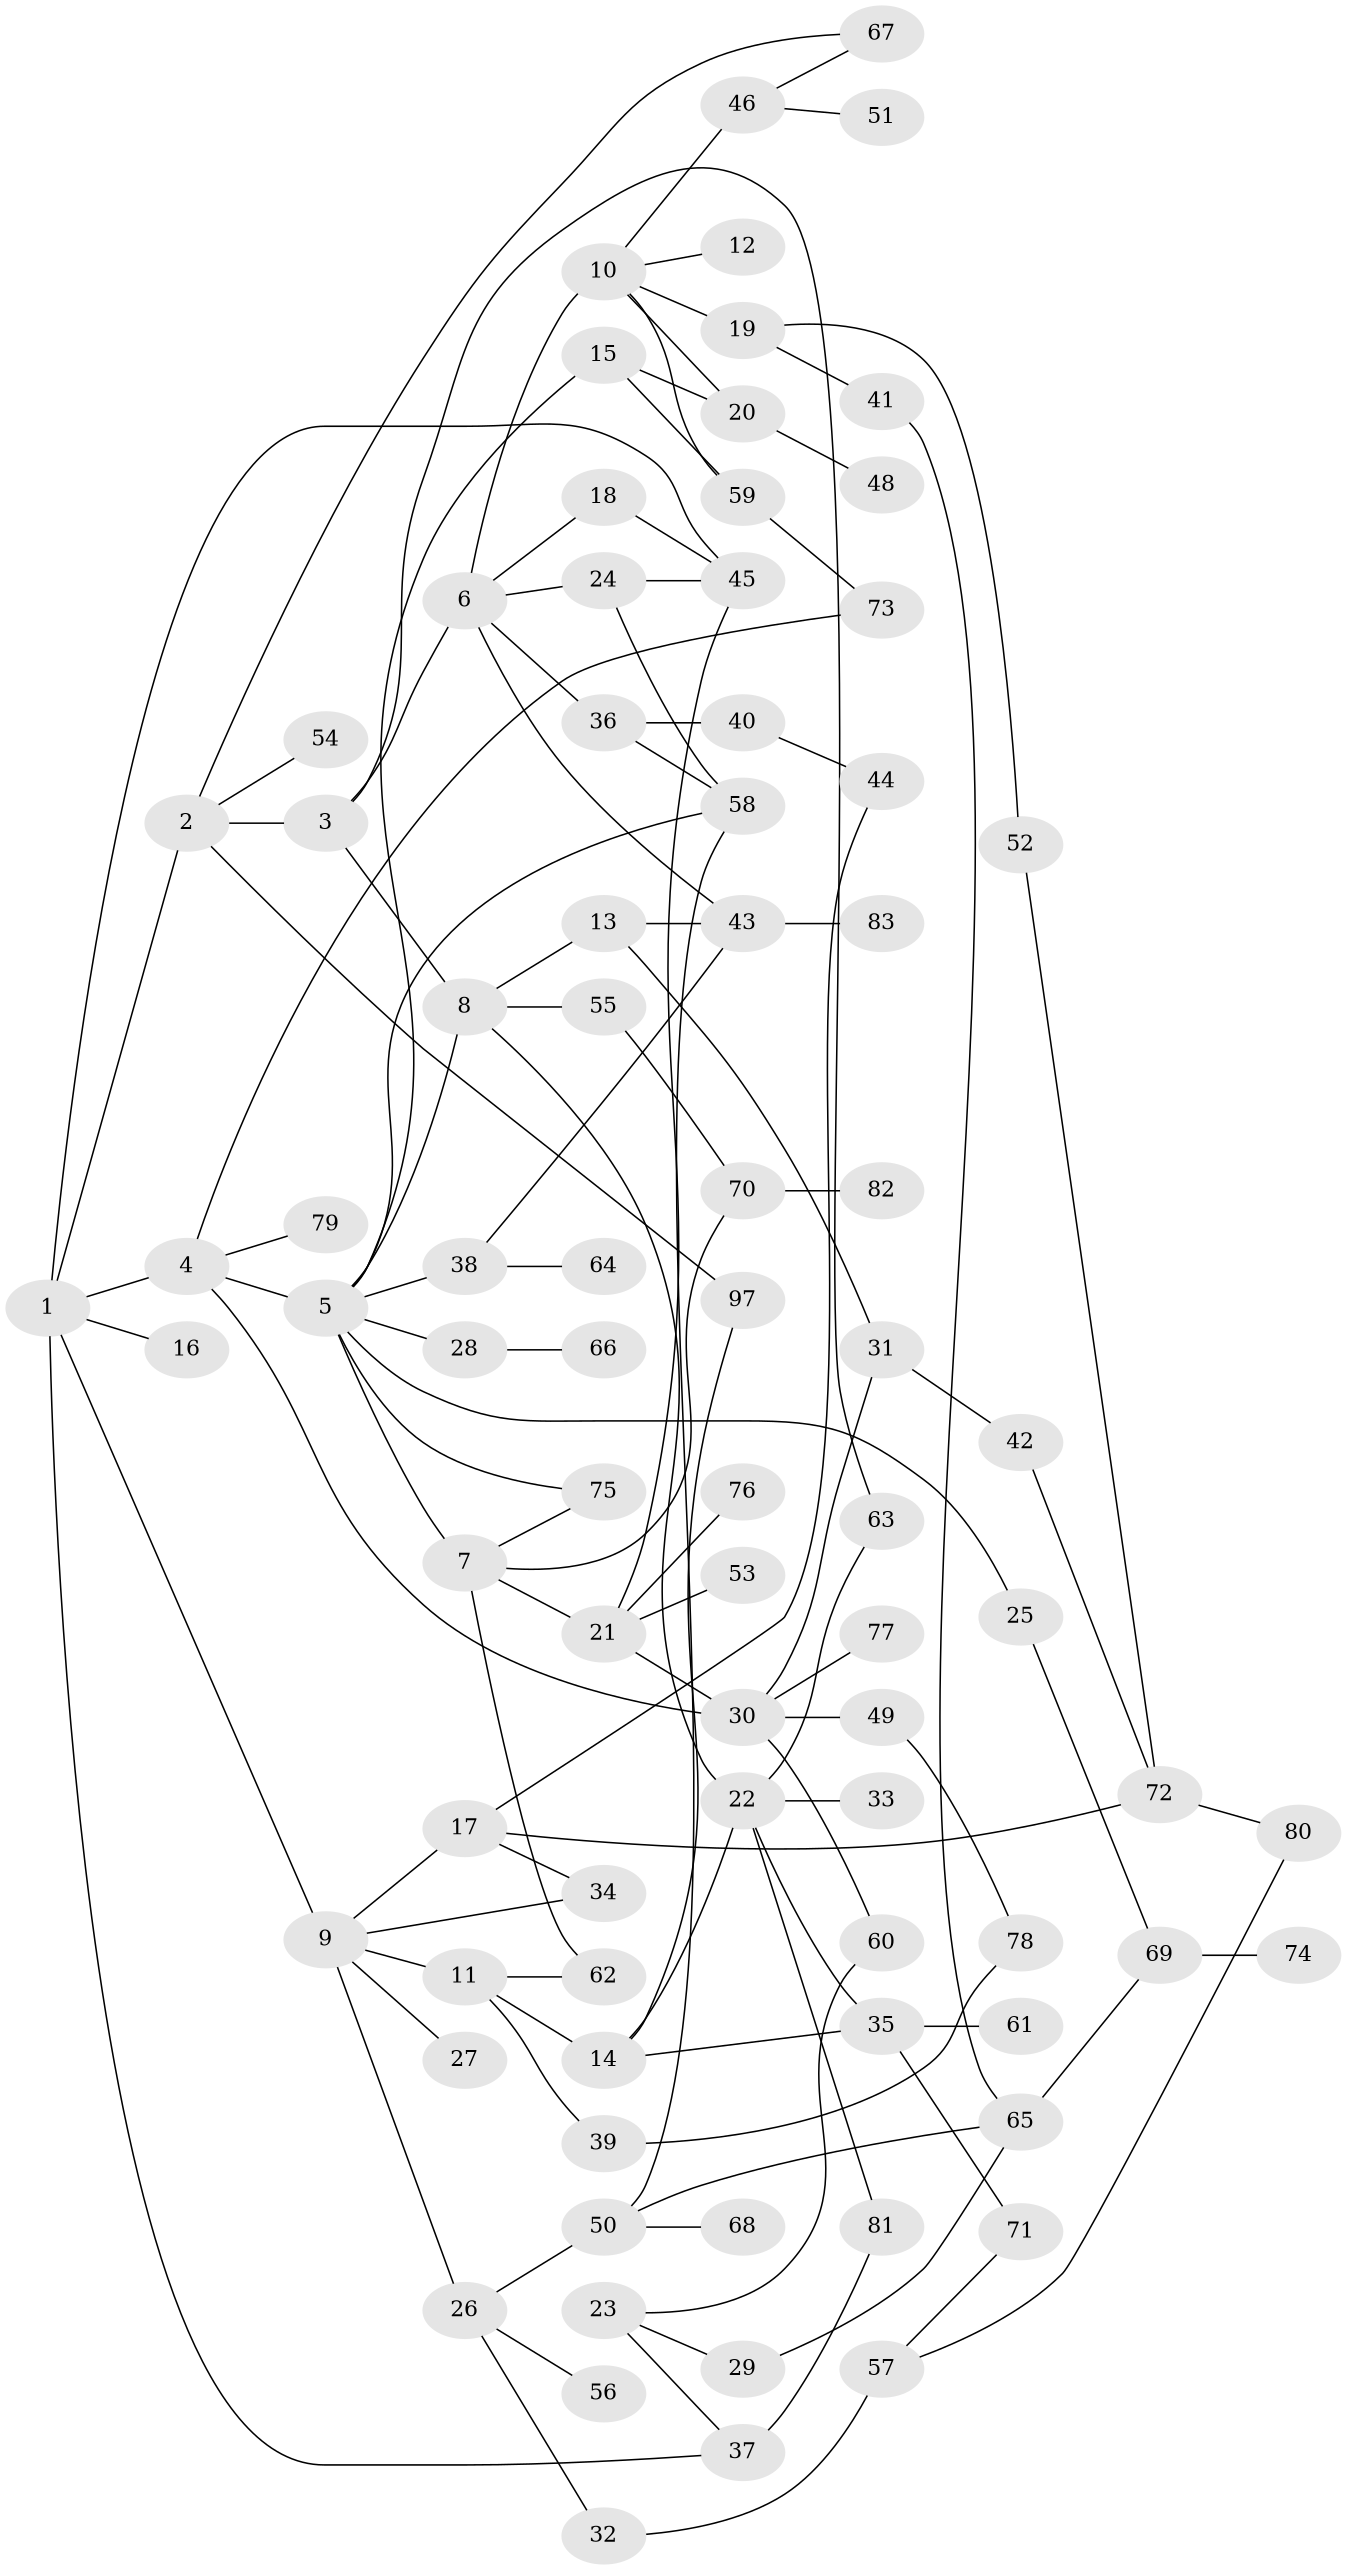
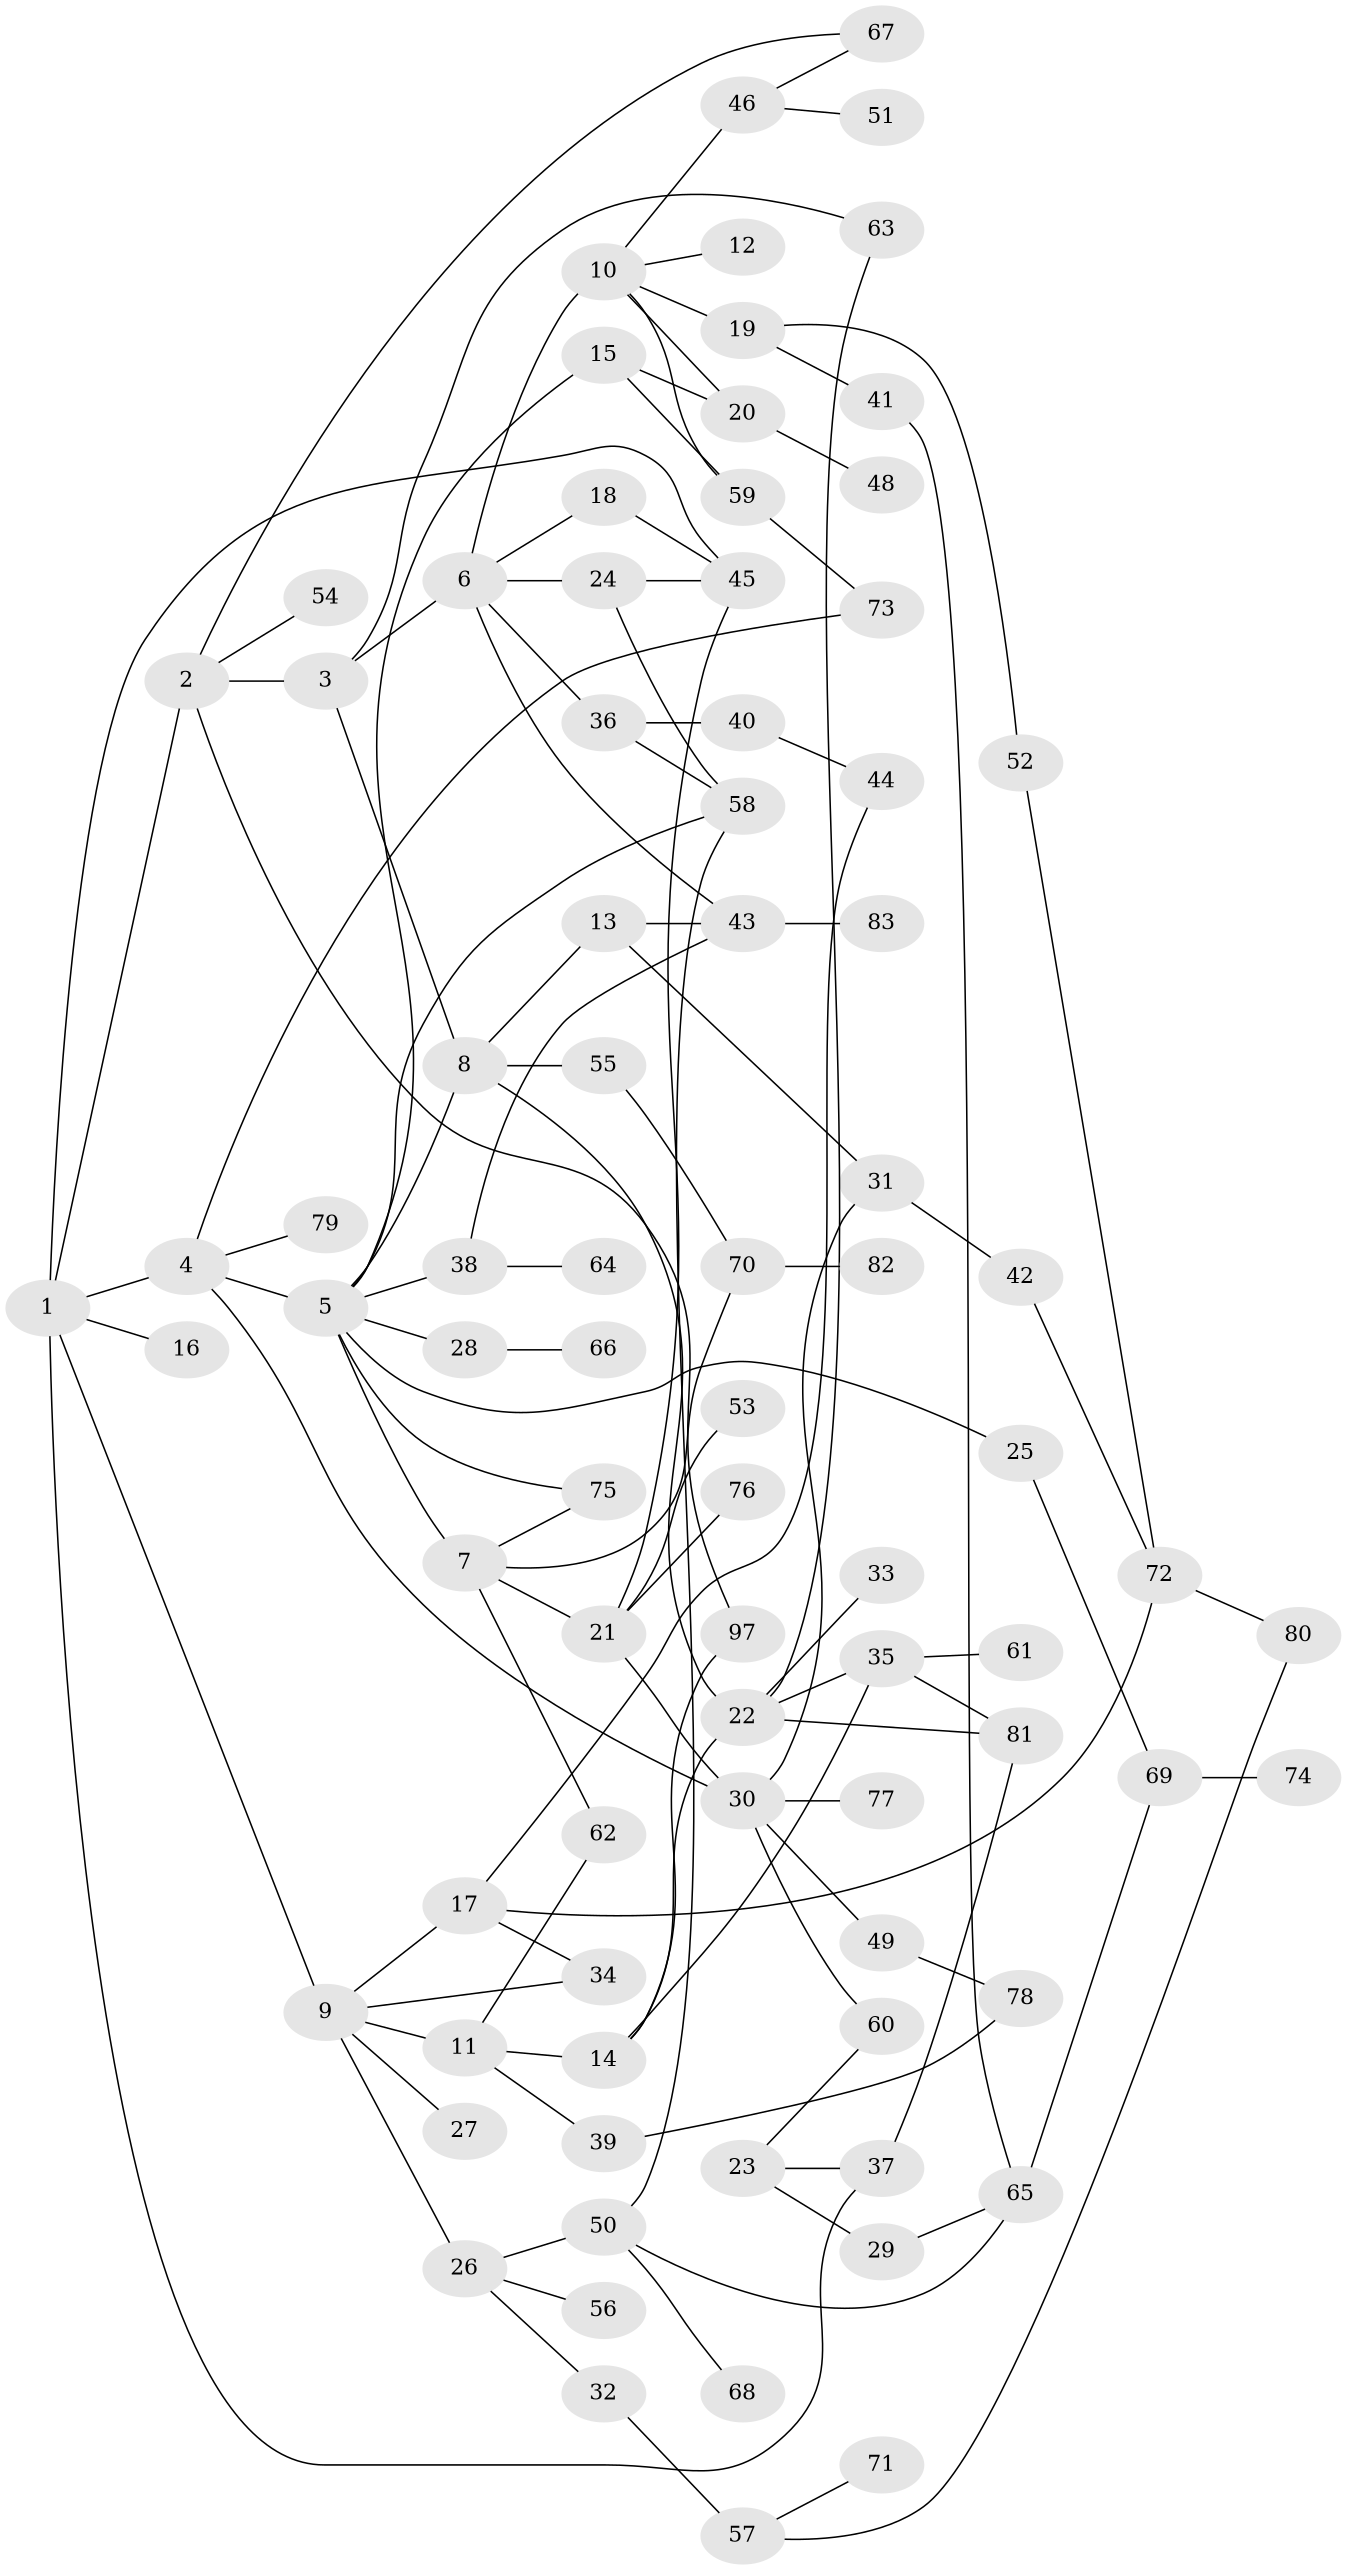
(946, 2121) -> (951, 1697)
